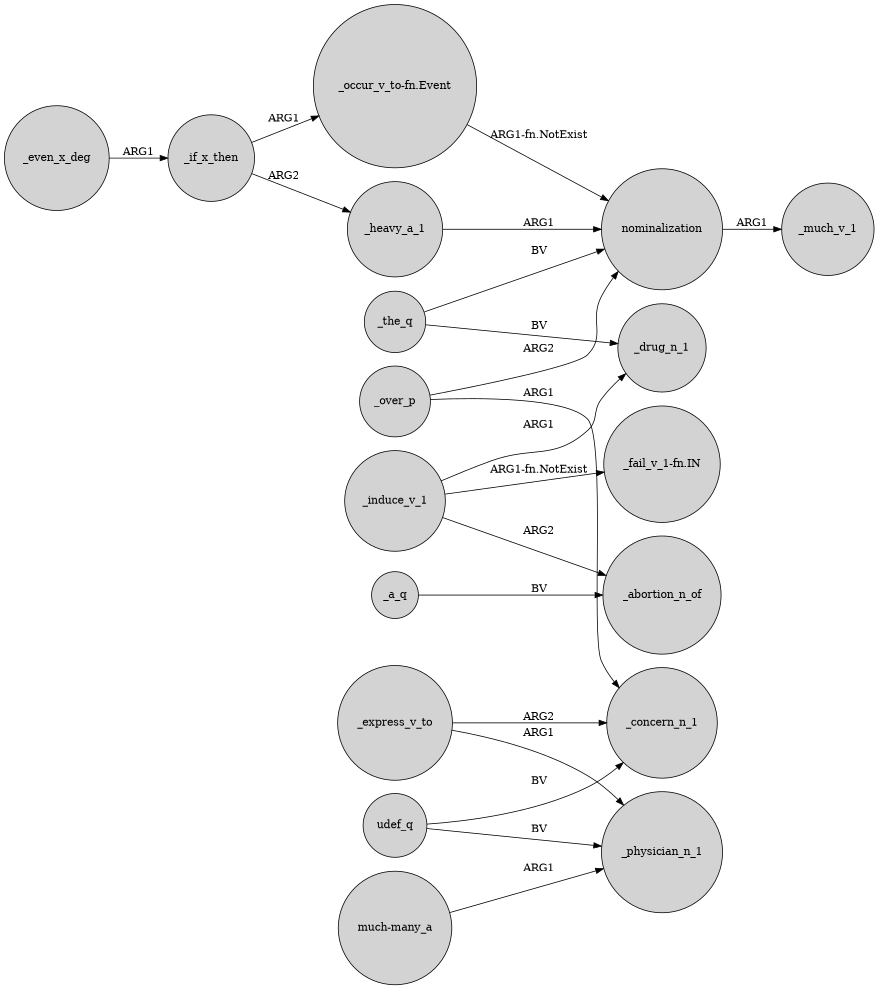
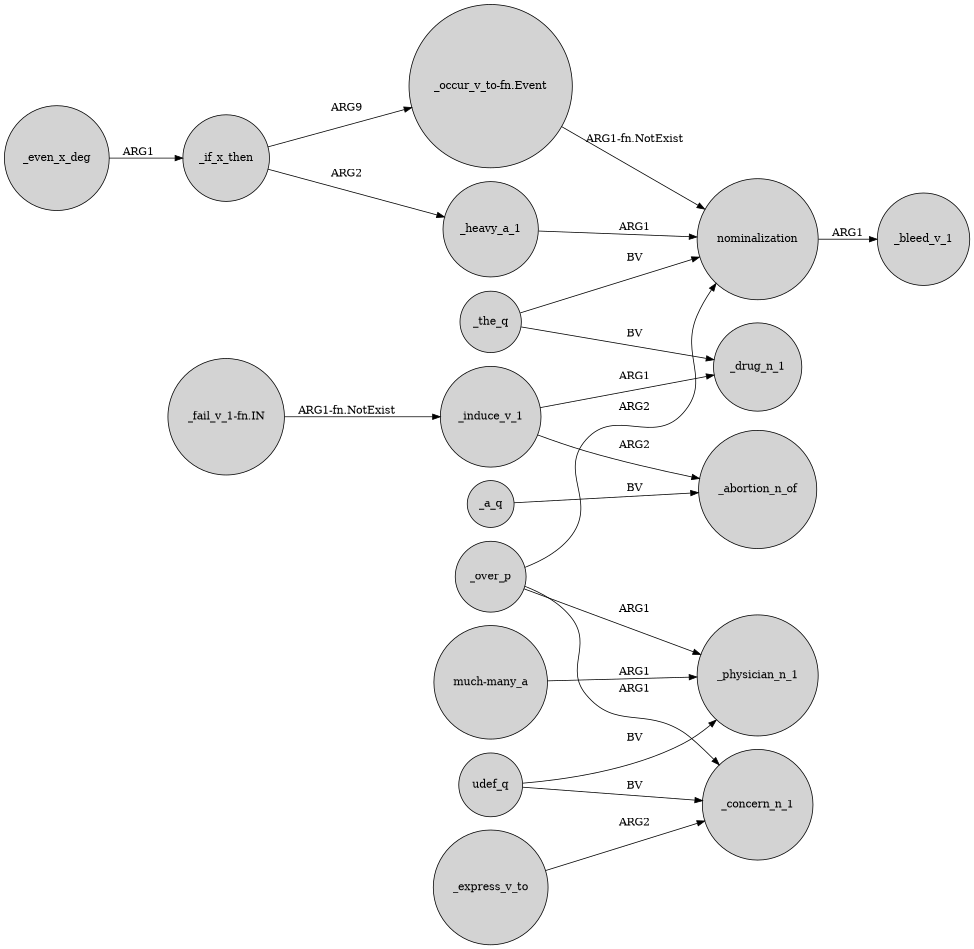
(284, 119) -> (347, 108)
(828, 229) -> (924, 239)
(521, 484) -> (359, 417)
(540, 753) -> (609, 620)
